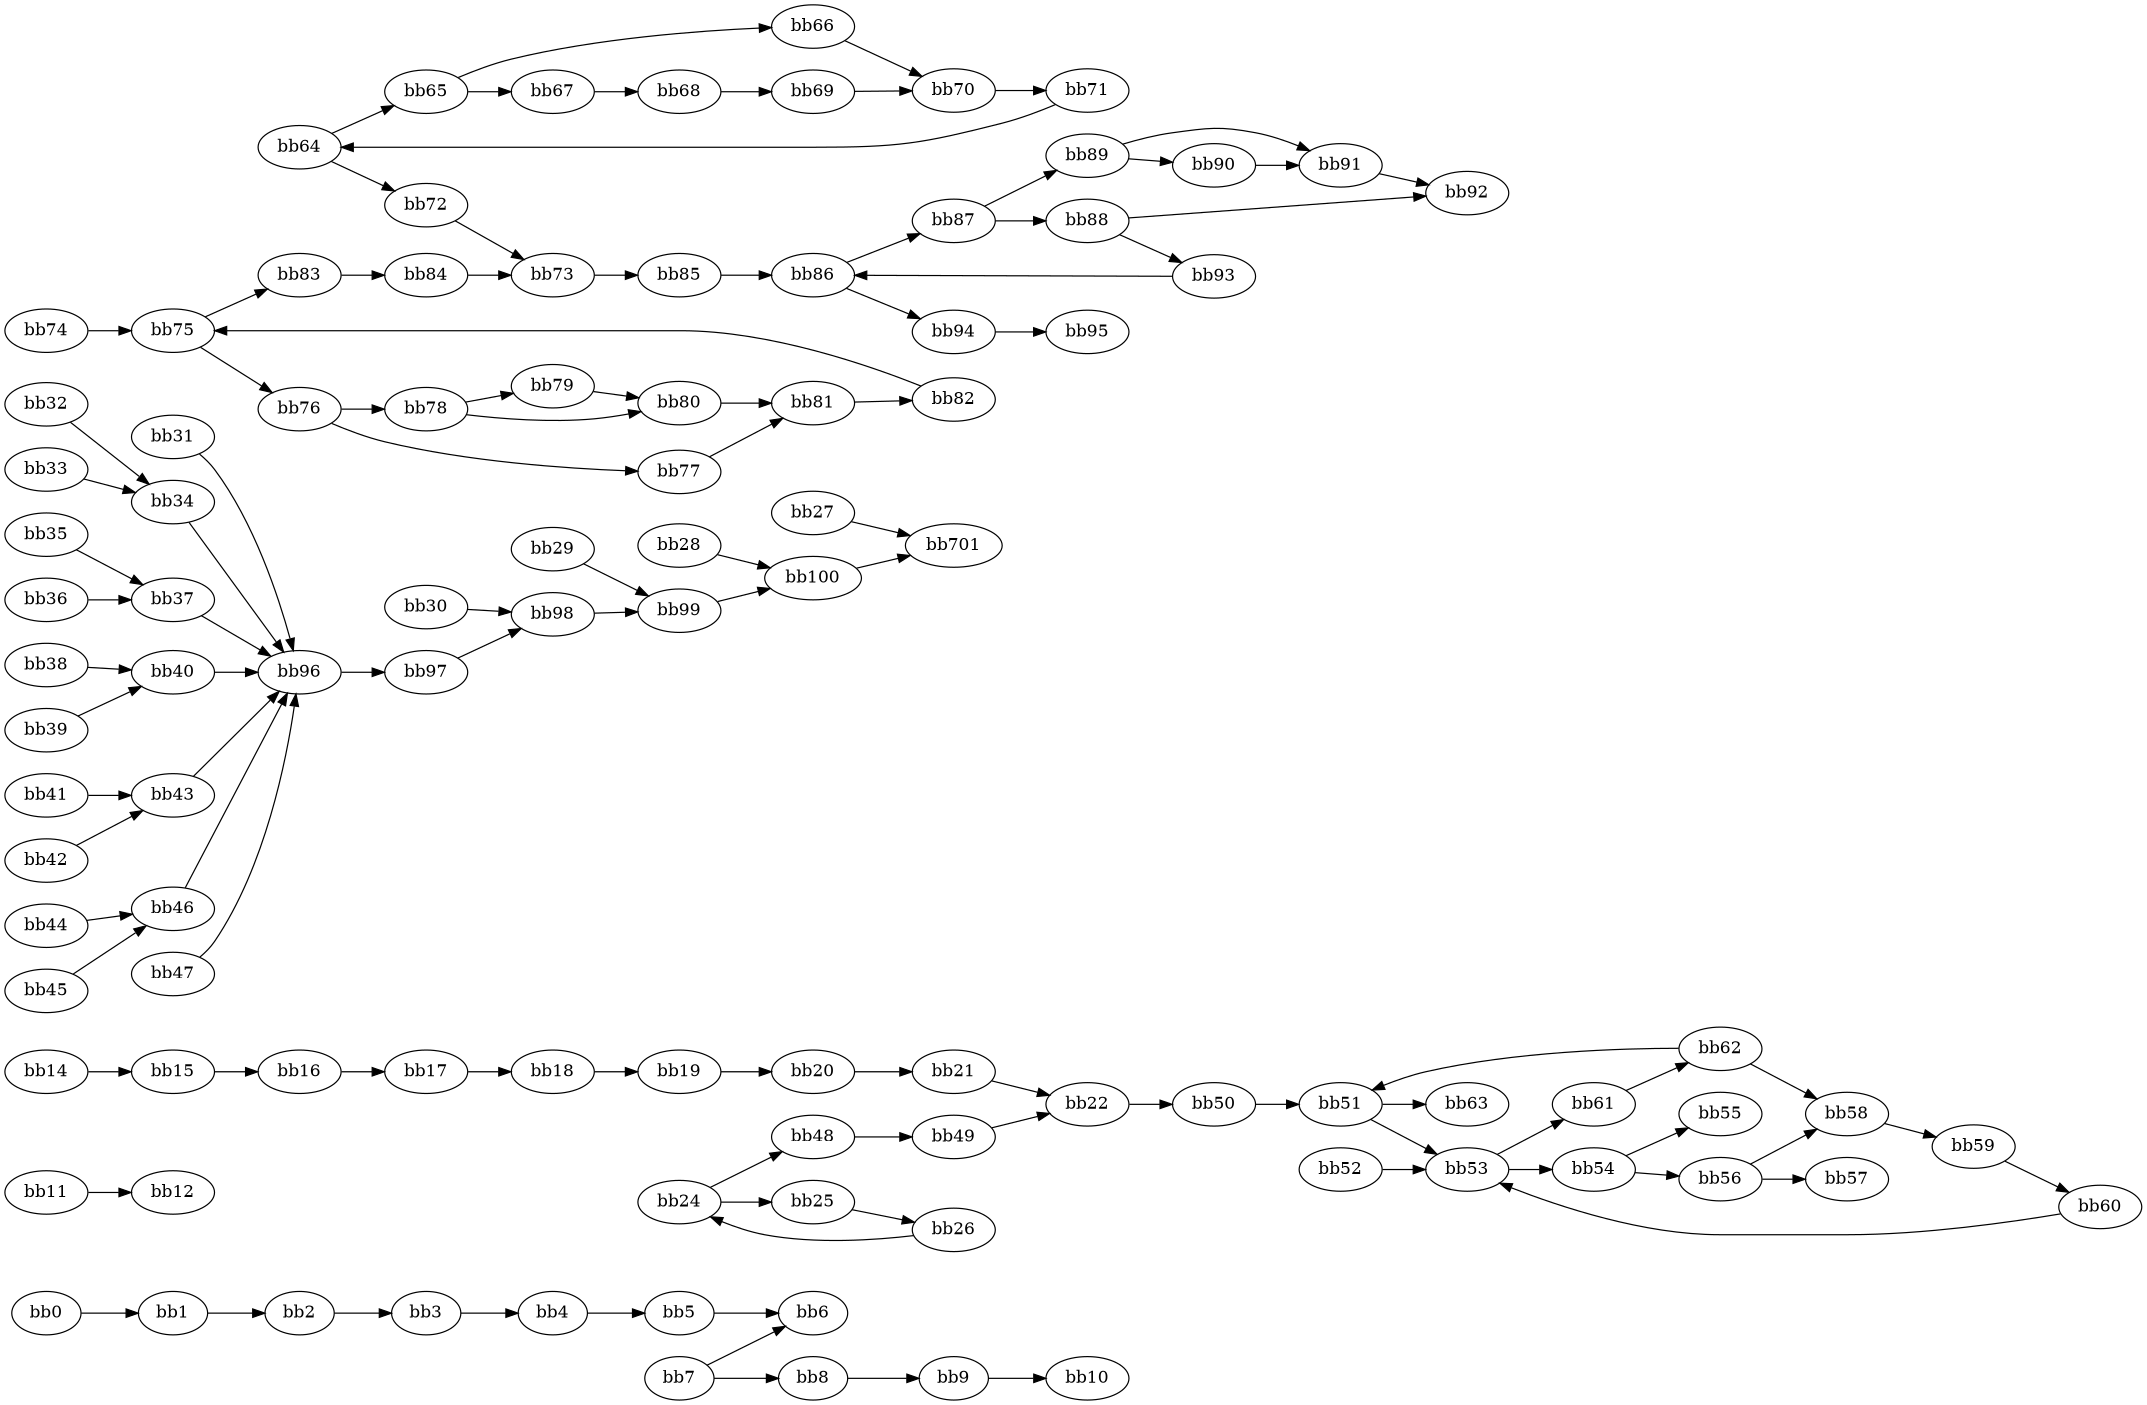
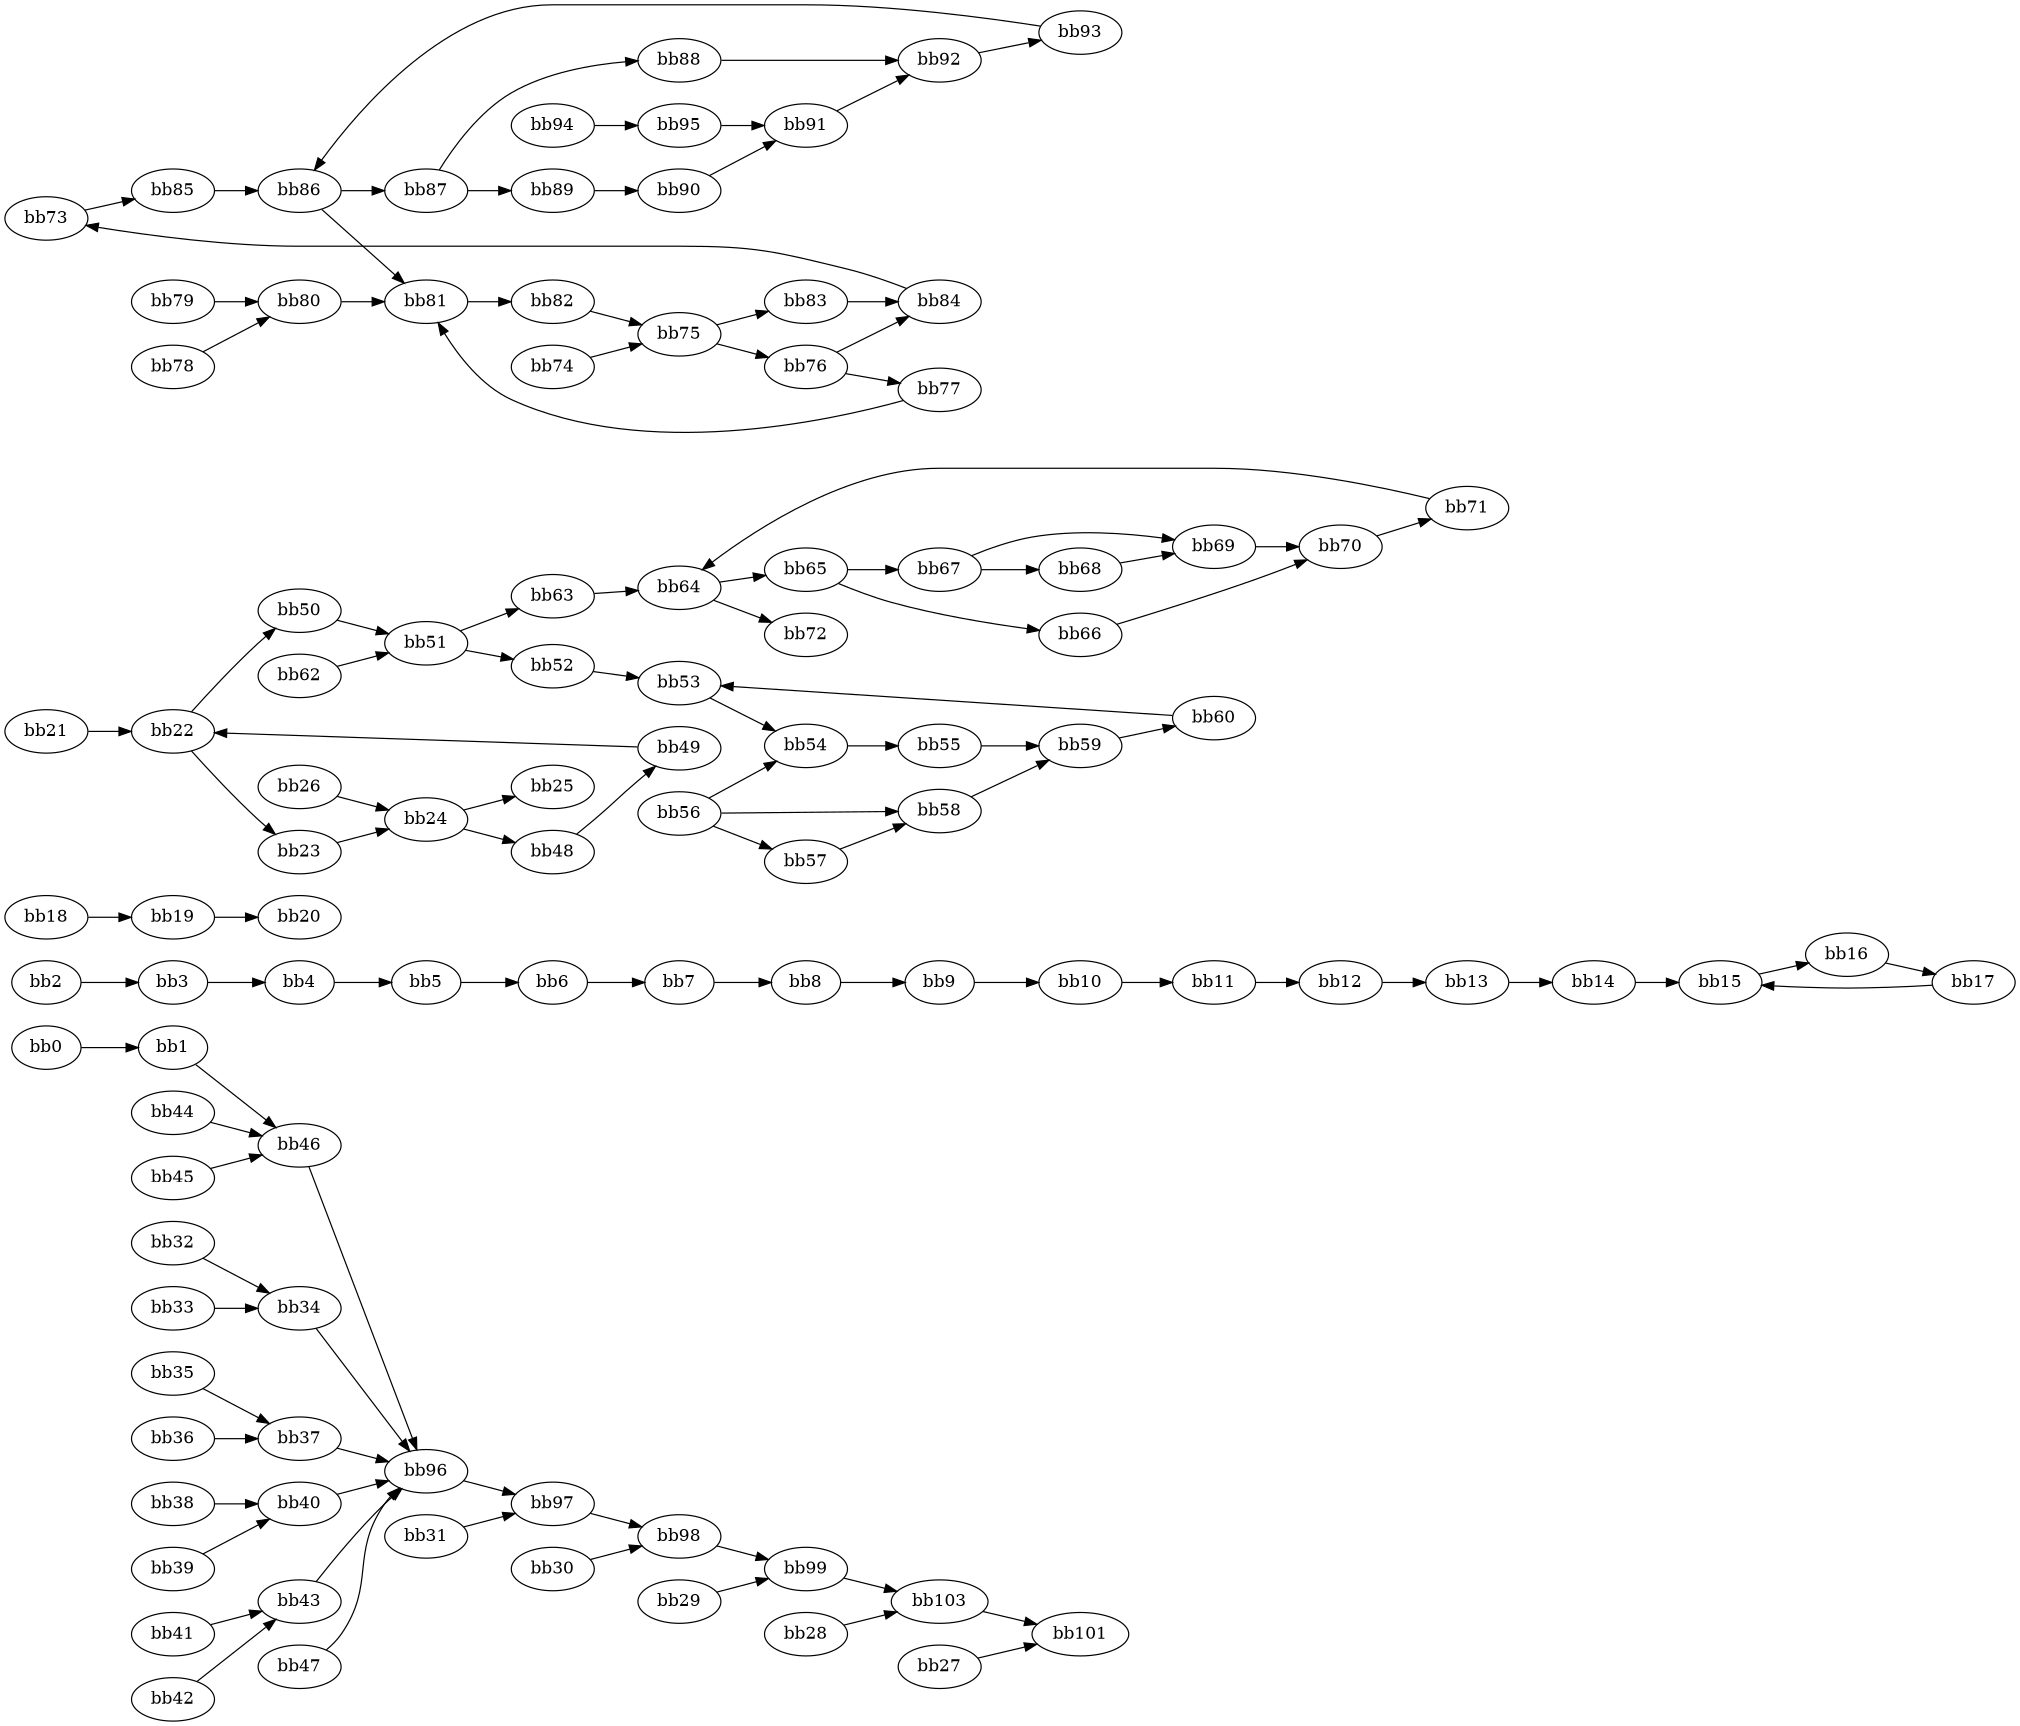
(1211, 129) -> (737, 126)
(484, 237) -> none
(1145, 246) -> (1004, 48)
(878, 301) -> (355, 239)
(483, 399) -> none
(357, 409) -> (867, 337)
none -> (1065, 533)
(255, 541) -> (483, 1522)
(954, 546) -> (1080, 1634)
(813, 578) -> (940, 1602)
none -> (610, 592)
none -> (1004, 746)
none -> (300, 852)
none -> (1141, 982)
none -> (1467, 982)
(483, 1072) -> (1853, 988)
(877, 1072) -> none
(1778, 1078) -> (867, 839)
(1594, 1104) -> none
(1398, 1134) -> (483, 654)
(1651, 1174) -> (737, 783)
(877, 1215) -> none
(230, 1313) -> (231, 1092)
(741, 1349) -> (610, 982)
